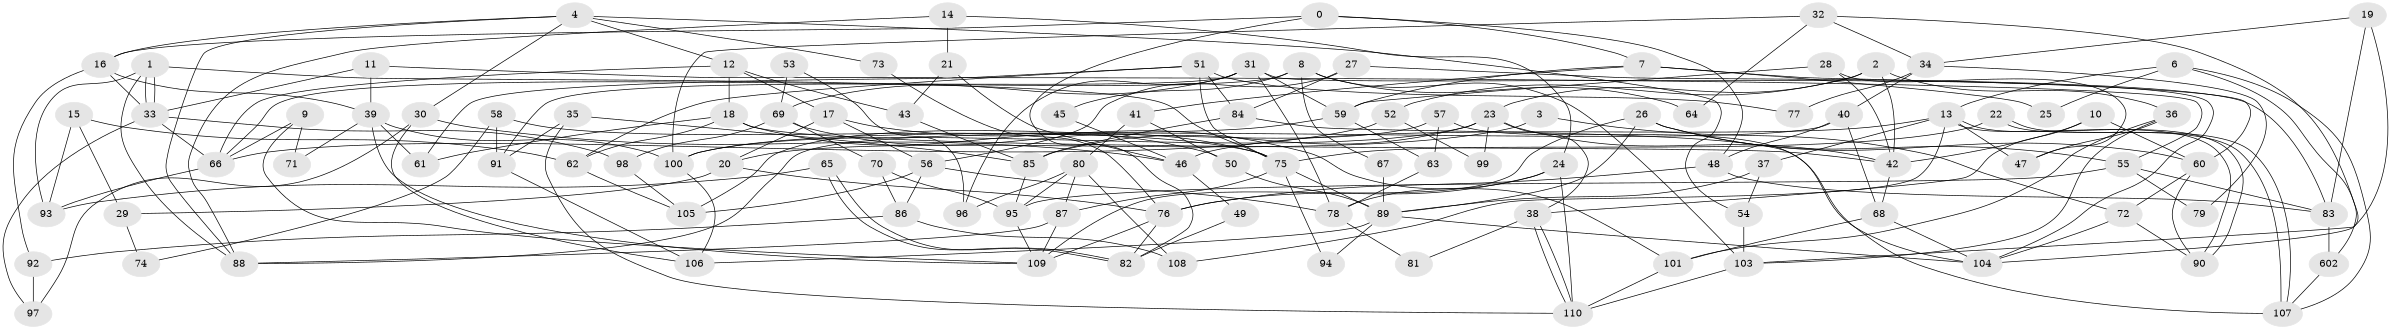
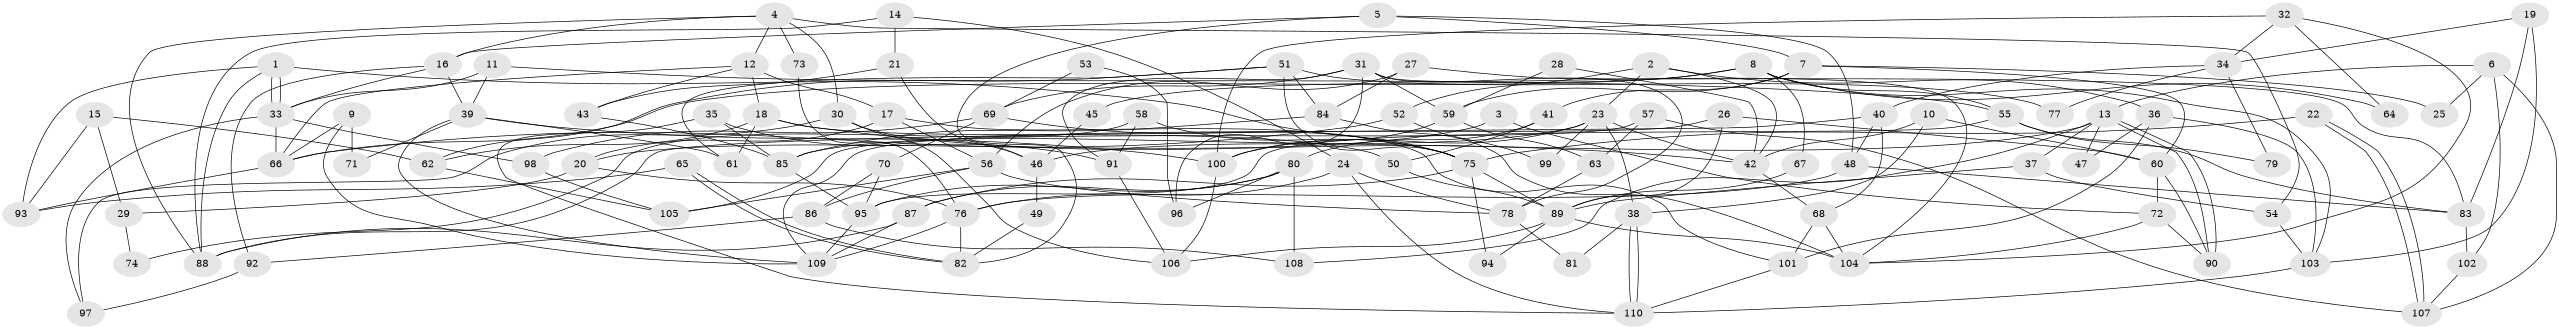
(1320, 15) -> (1378, 15)
(2125, 109) -> none
(1880, 148) -> (1879, 91)
(2329, 264) -> (2467, 264)
